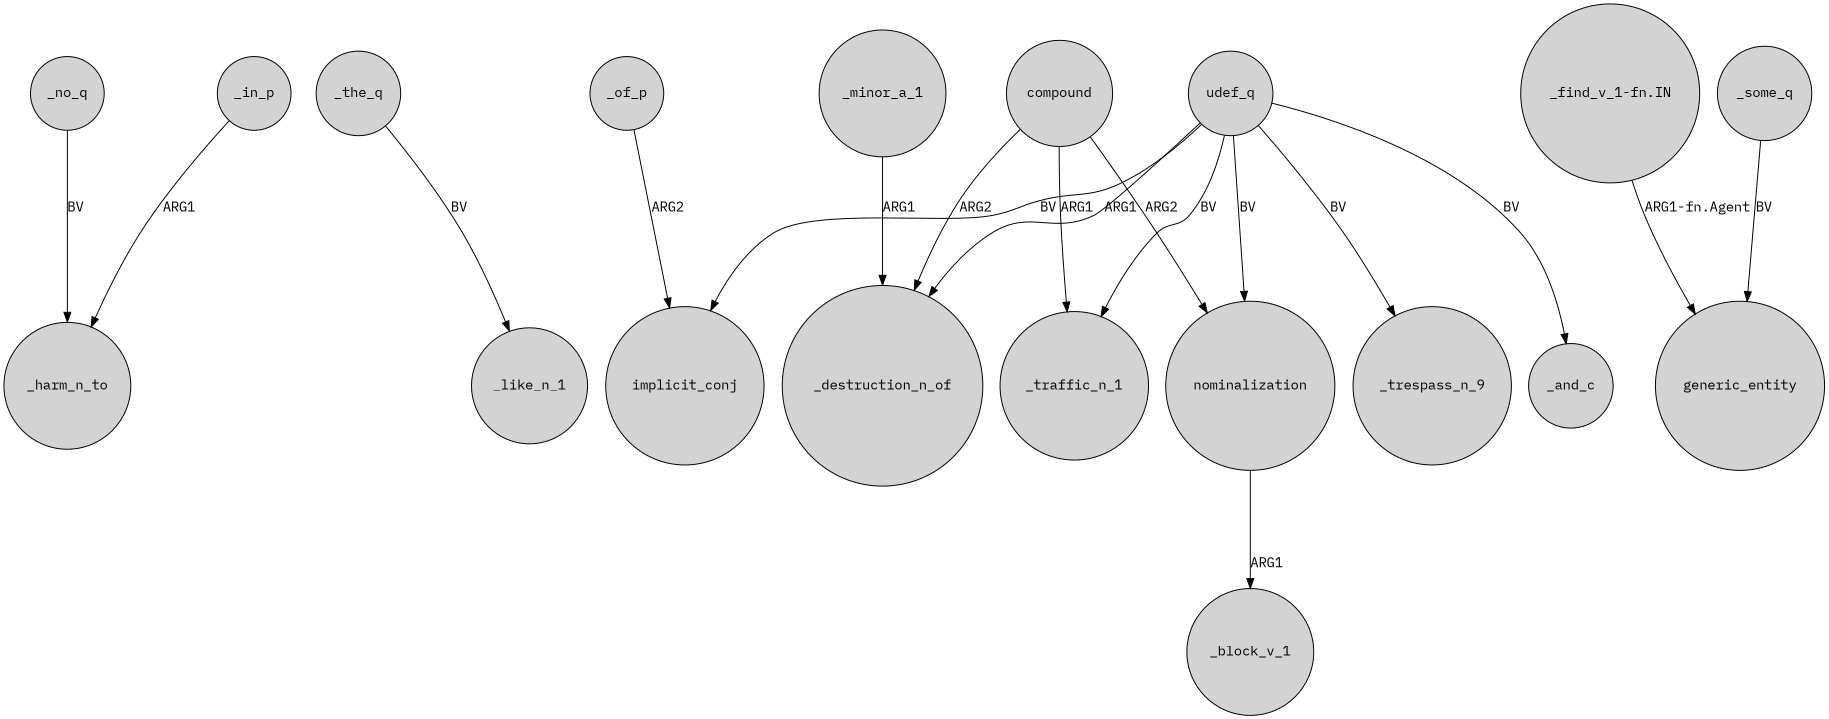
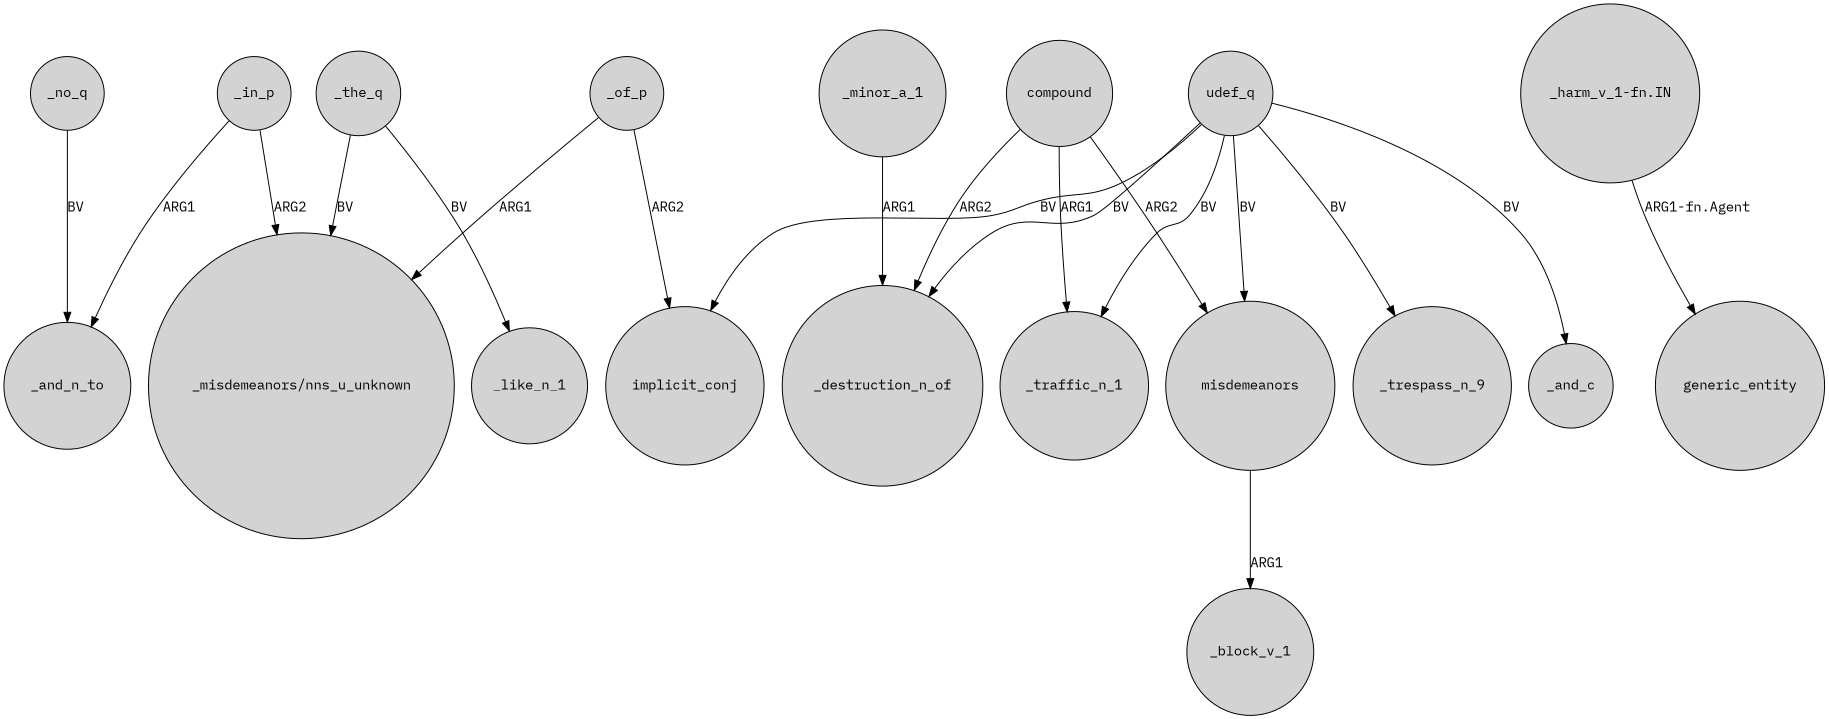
(1610, 93) -> (1610, 93)
(1765, 93) -> none
(1121, 208) -> (1121, 208)
(67, 386) -> (67, 386)
none -> (301, 386)
(1250, 386) -> (1250, 386)
